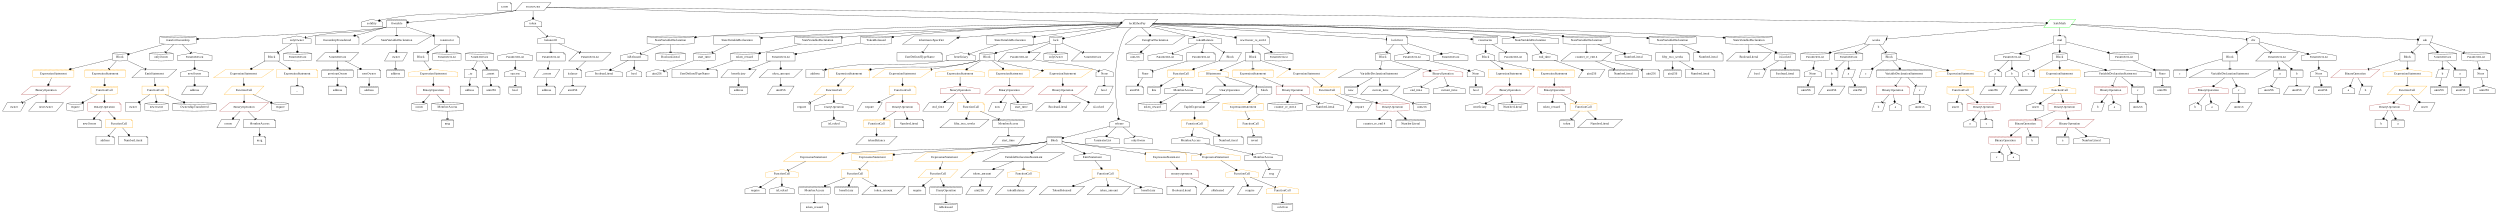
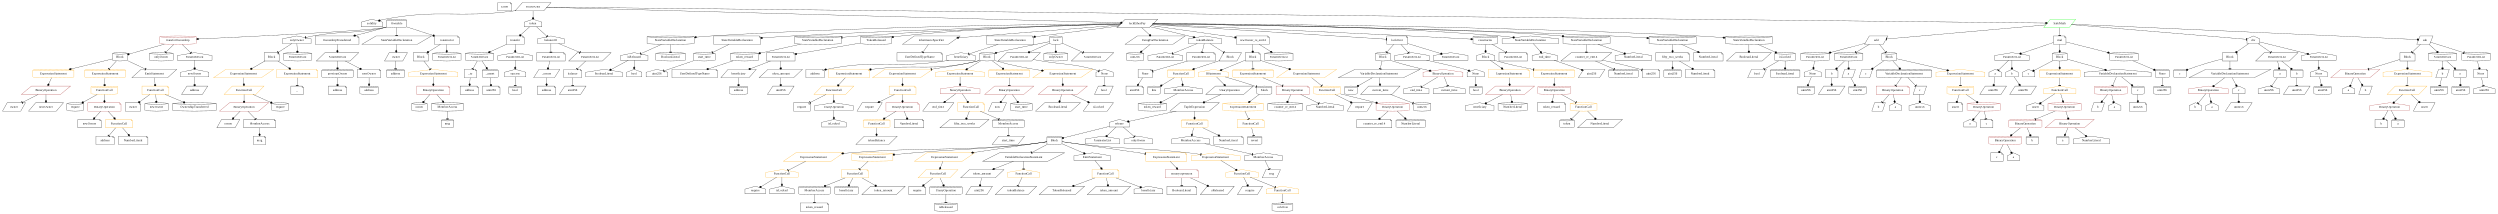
(1296, 15) -> (1296, 15)
(463, 17) -> none
(1091, 33) -> none
(178, 40) -> (178, 40)
none -> (515, 40)
(1876, 40) -> (1876, 40)
(1116, 71) -> (1153, 116)
